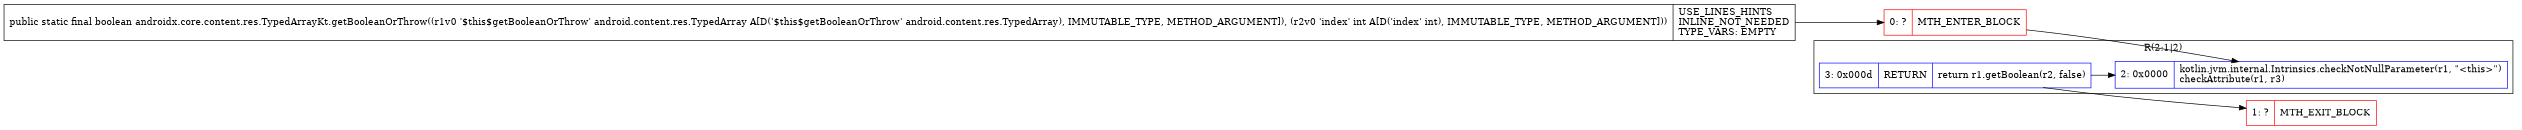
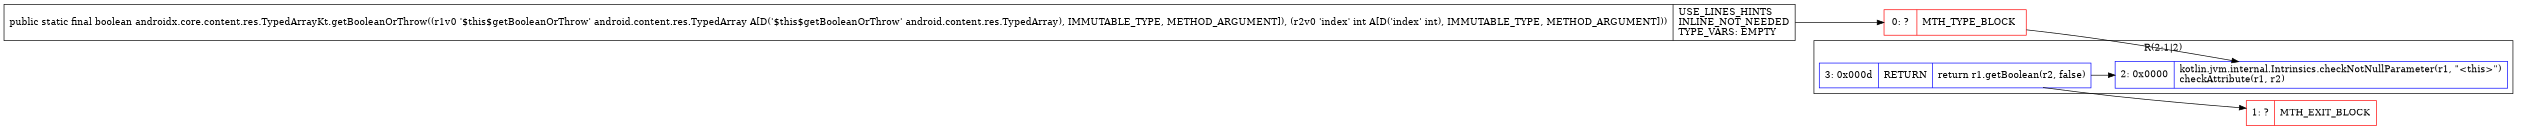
(1969, 22) -> (1969, 22)
(2232, 79) -> (2232, 79)
